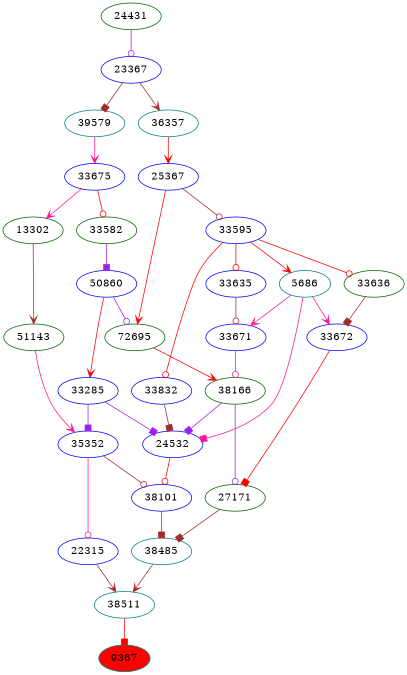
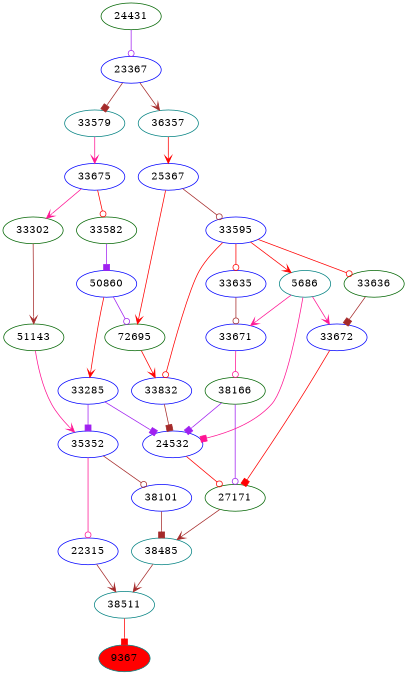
(95, 123) -> (95, 123)
(33, 230) -> (33, 230)
(182, 362) -> (147, 361)
(168, 468) -> (202, 469)
(202, 522) -> (202, 522)
